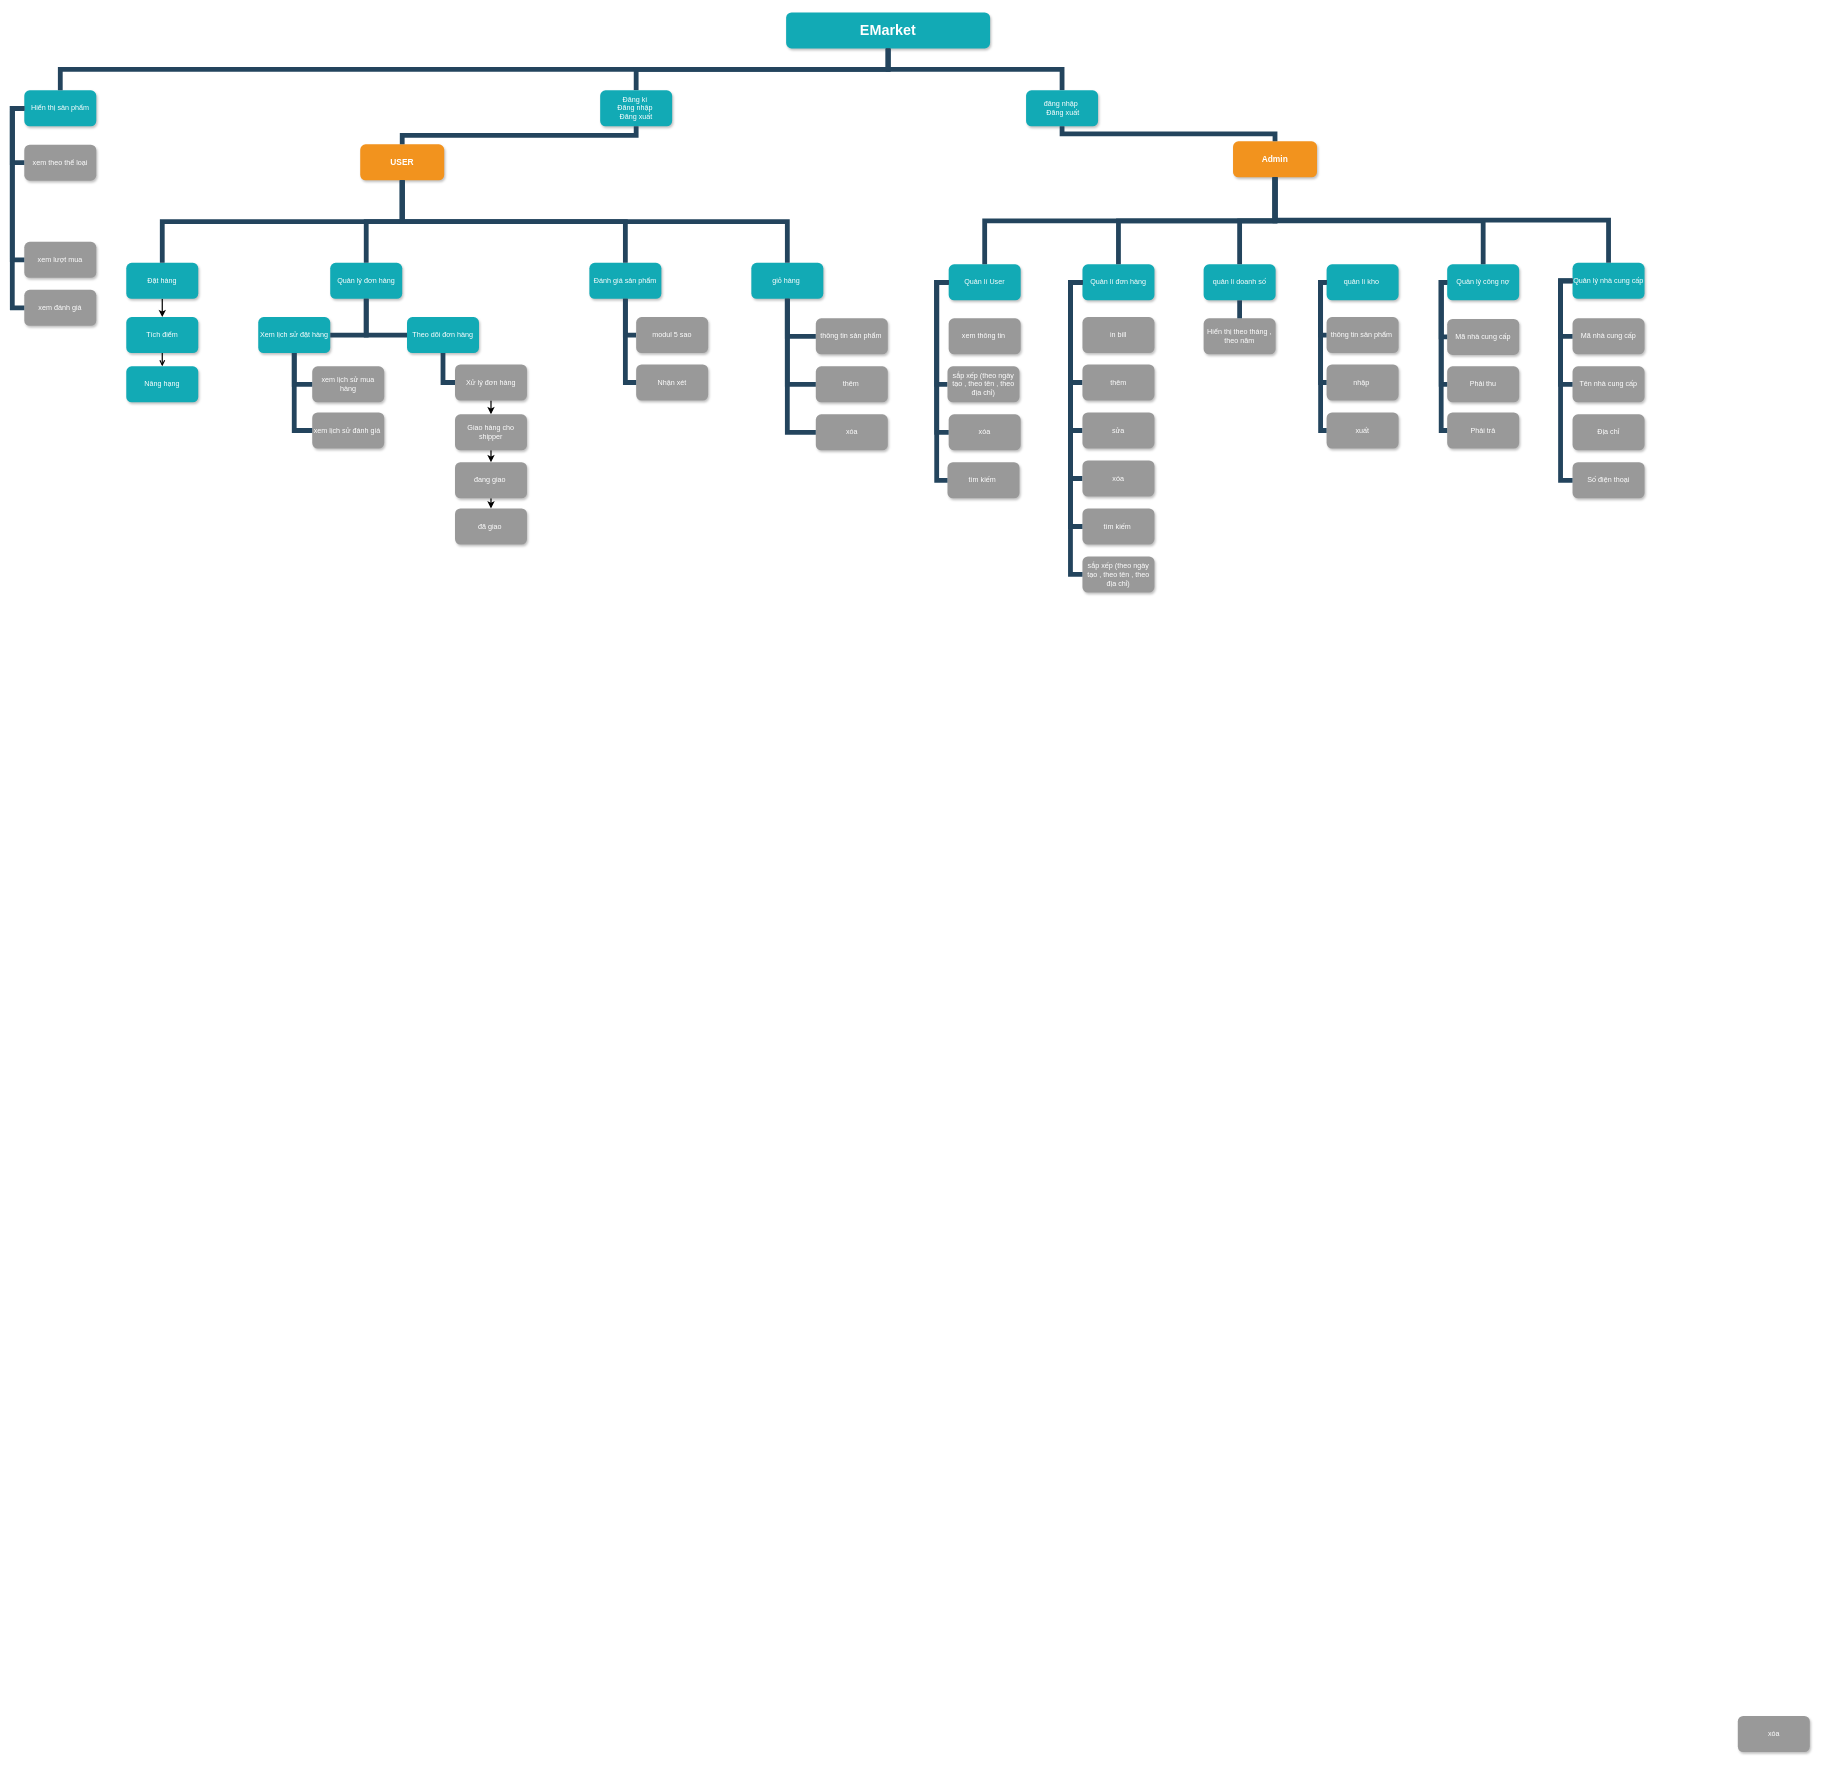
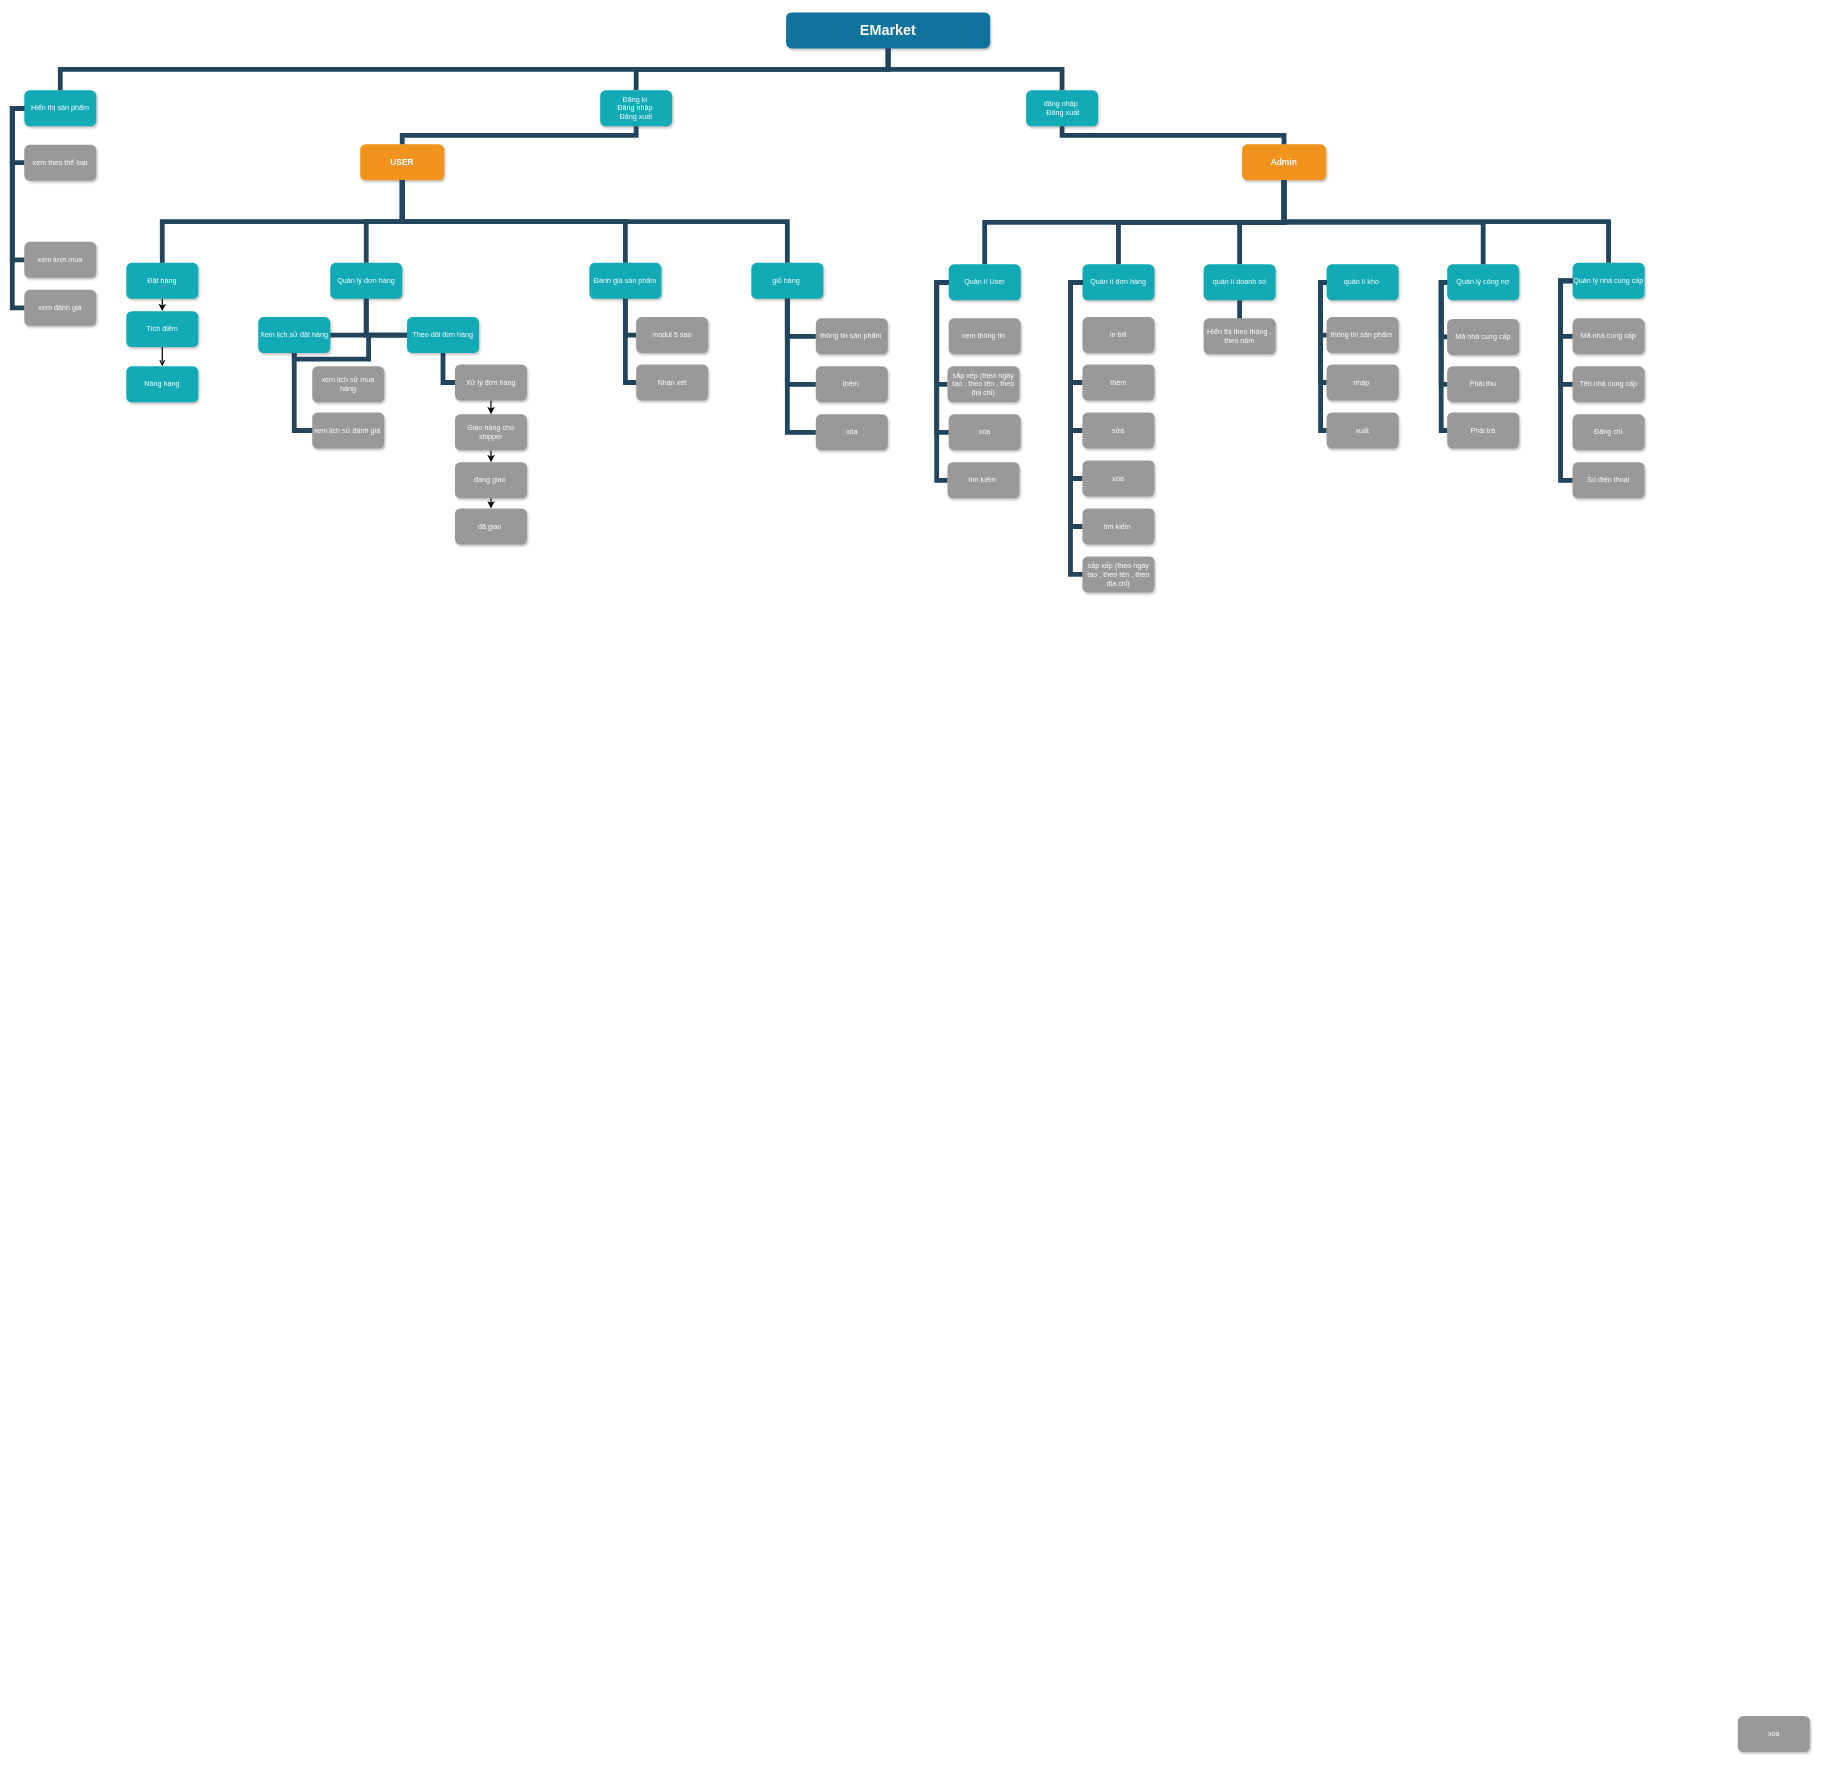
(888, 30) -> (888, 30)
(1275, 159) -> (1284, 162)
(162, 335) -> (162, 329)
(304, 384) -> (344, 359)
(1609, 432) -> (1609, 432)
